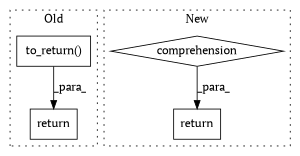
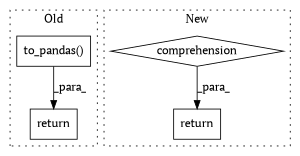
(54, 51) -> (54, 51)
